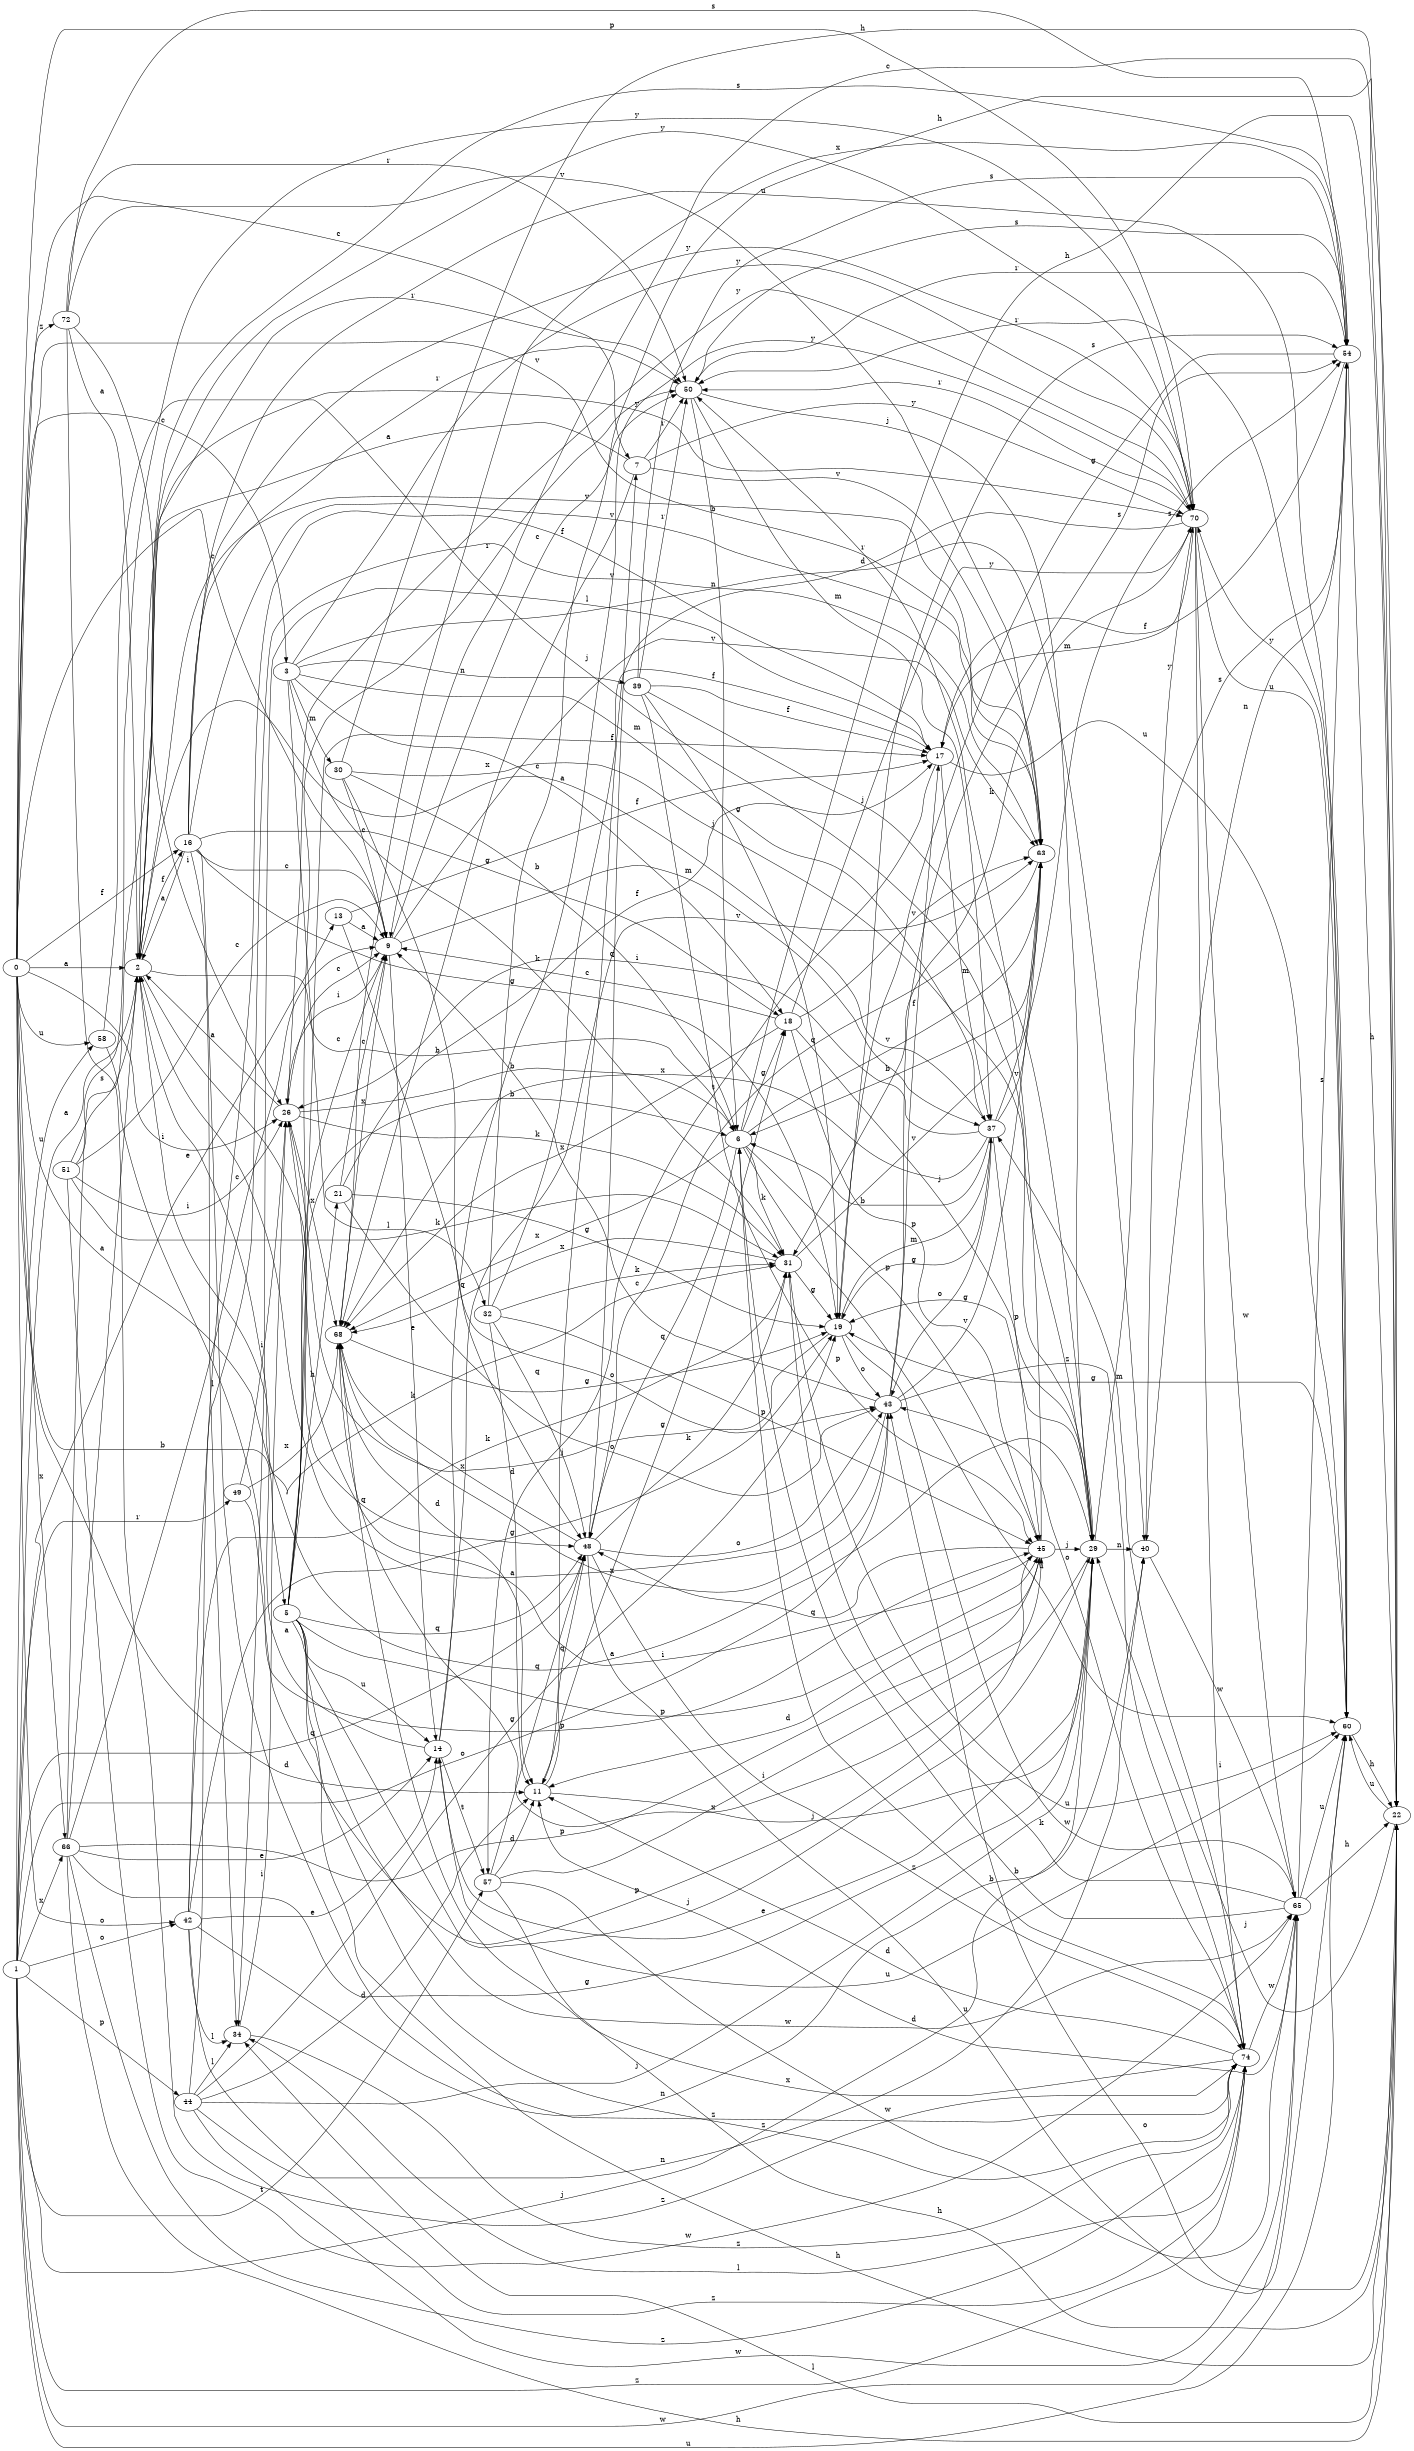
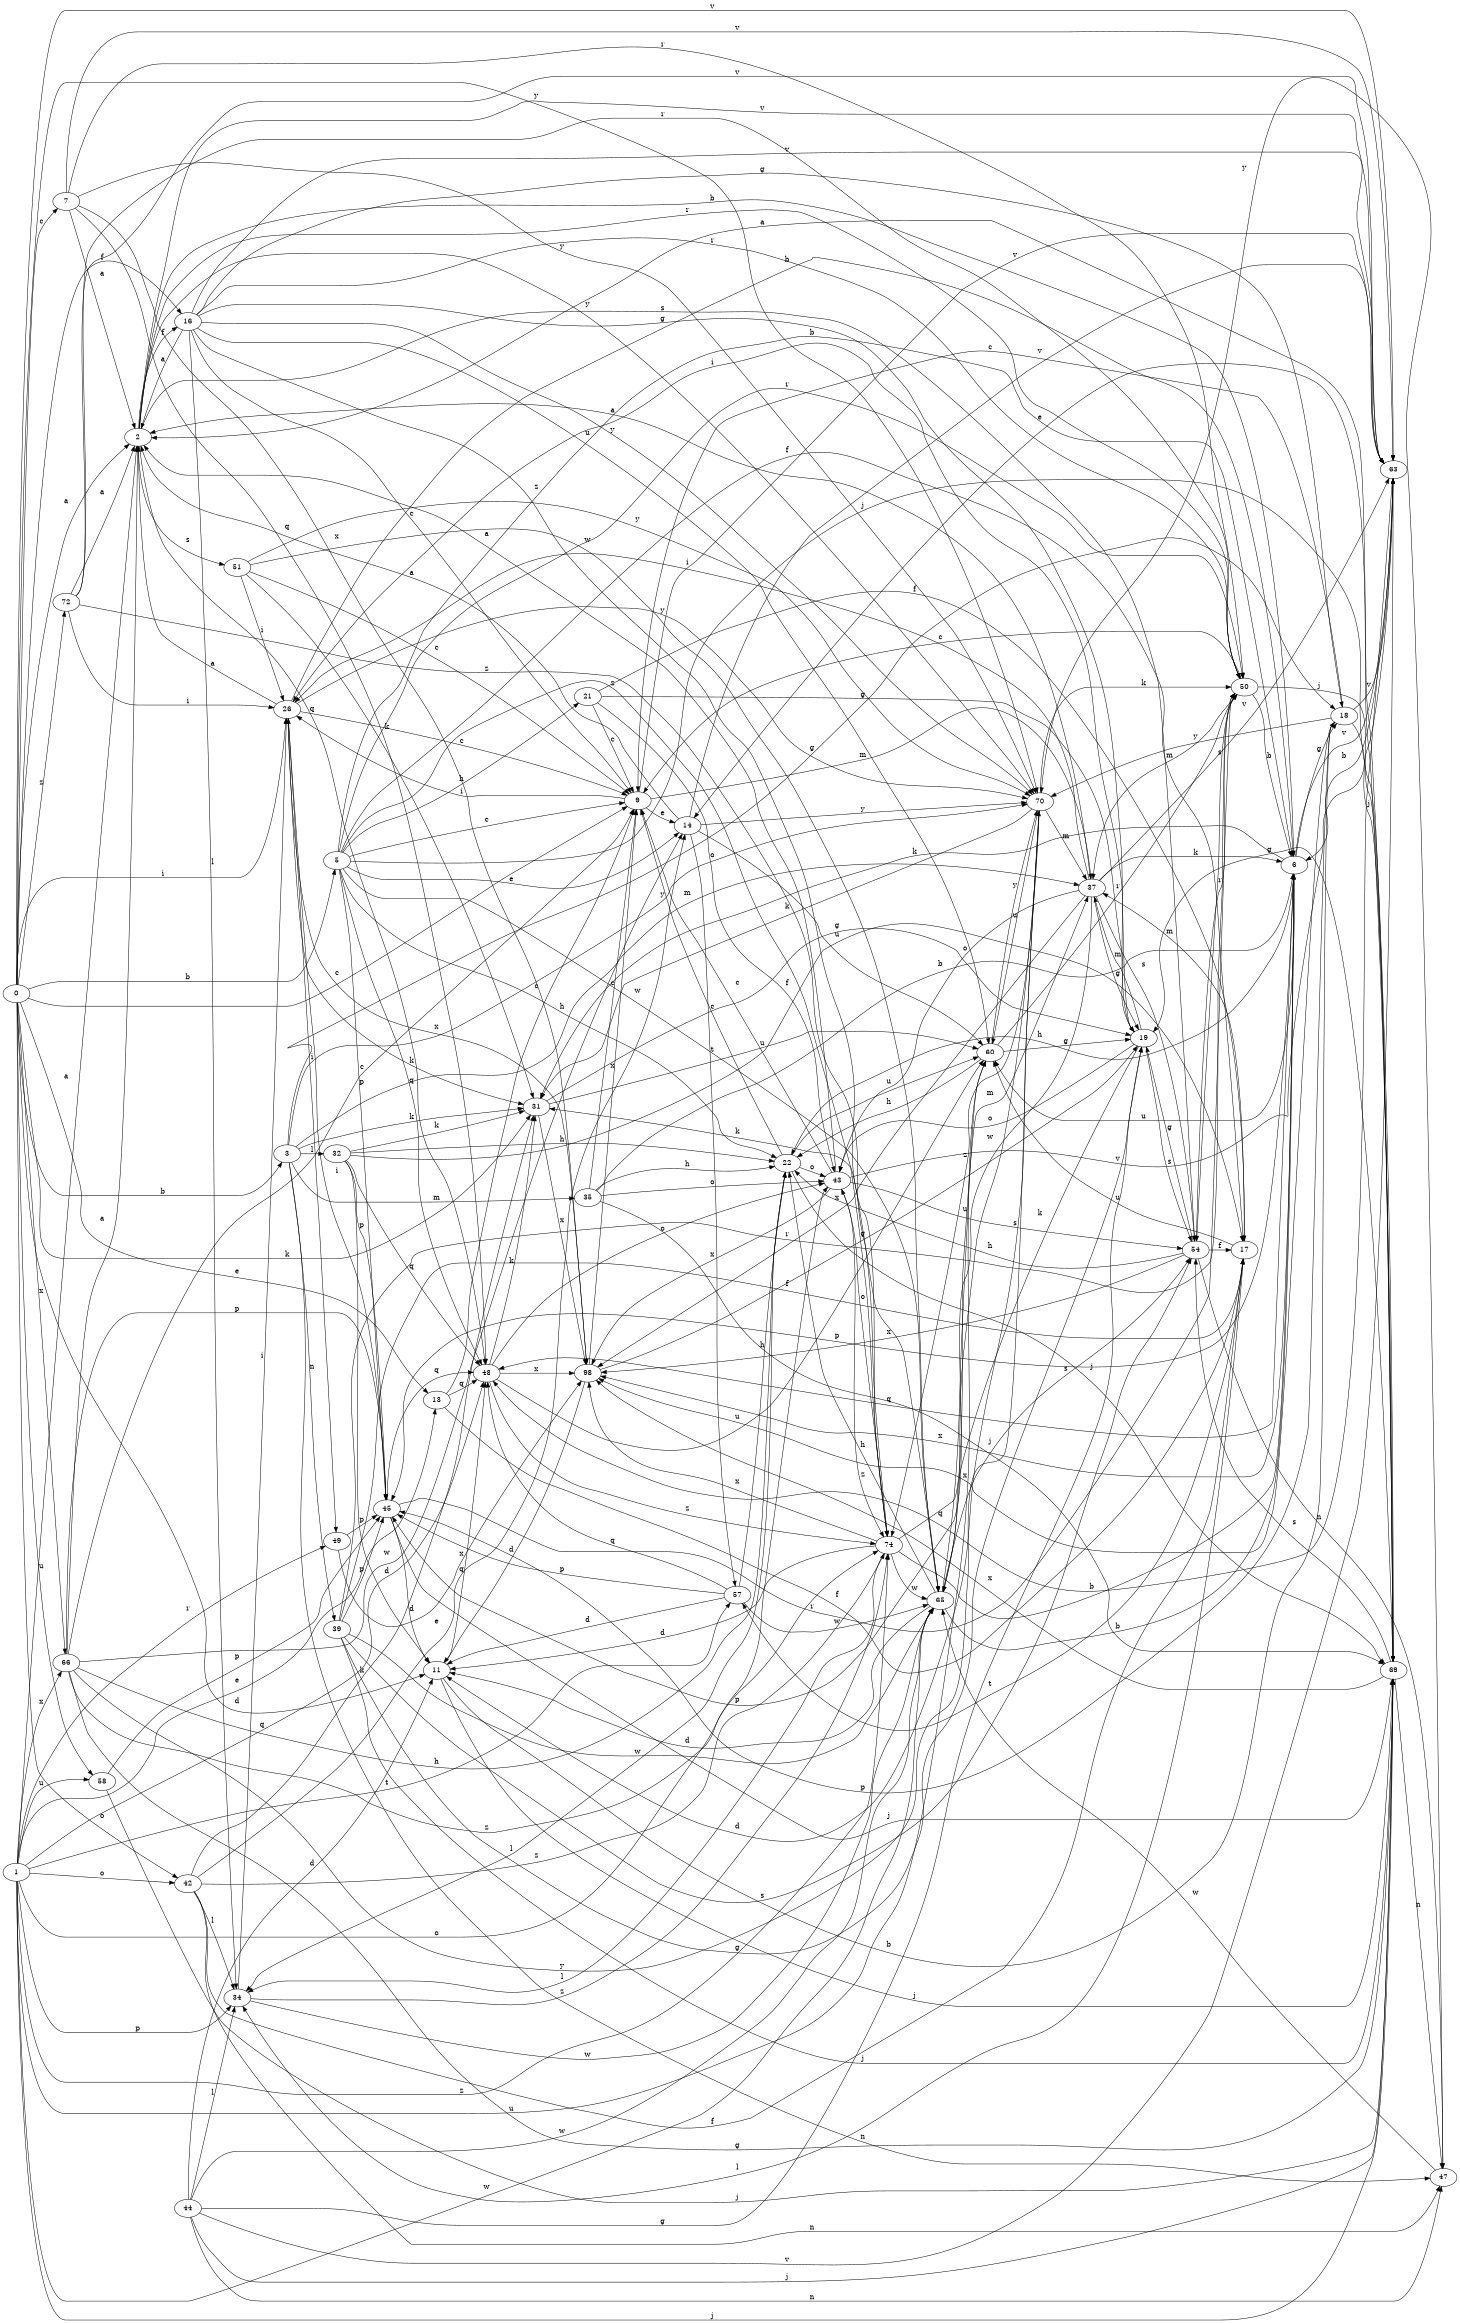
(725, 10) -> none
(612, 26) -> (537, 96)
(940, 383) -> (1144, 683)
(163, 421) -> (163, 1192)
(502, 646) -> (949, 642)
(1086, 648) -> (1065, 843)
(538, 767) -> (812, 748)
(339, 770) -> (588, 1198)
(363, 927) -> (537, 987)
(614, 1009) -> (385, 743)
(124, 1059) -> (162, 532)
(912, 1083) -> none
(955, 1106) -> none
(863, 1201) -> (1196, 853)
none -> (154, 1262)
(269, 1306) -> (313, 1123)
(339, 1335) -> (588, 1373)
(663, 1425) -> (889, 1945)
(562, 1453) -> (713, 363)
(1093, 1549) -> (1394, 1670)
(1145, 1549) -> (1443, 2177)
(397, 1568) -> none
(363, 1685) -> (512, 879)
none -> (662, 1756)
(1220, 1765) -> (965, 1155)
(763, 1776) -> (562, 1569)
(1068, 1823) -> (1040, 1213)
(262, 1856) -> (387, 1553)
none -> (720, 2030)
(100, 2034) -> (68, 2032)
